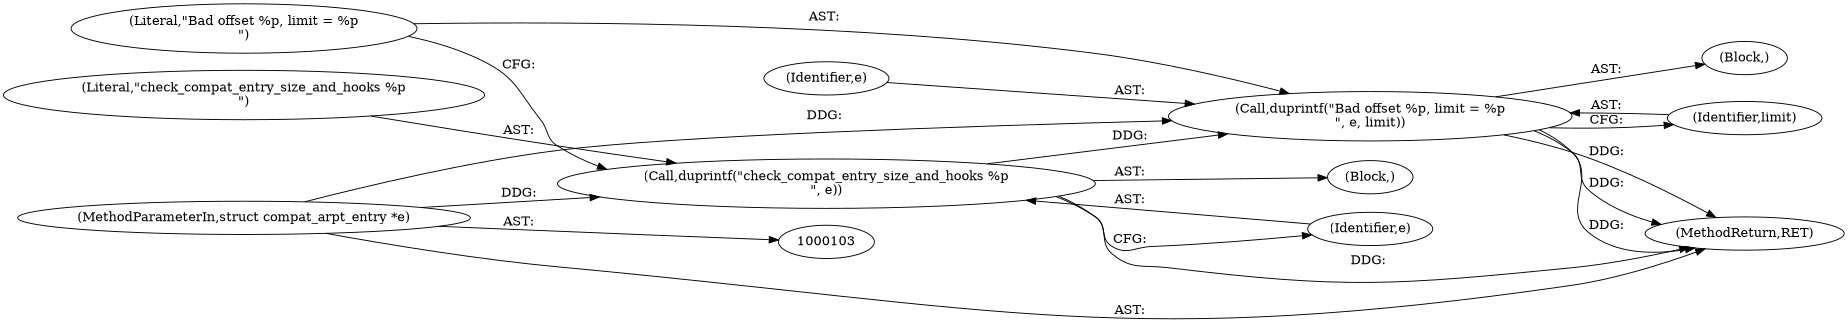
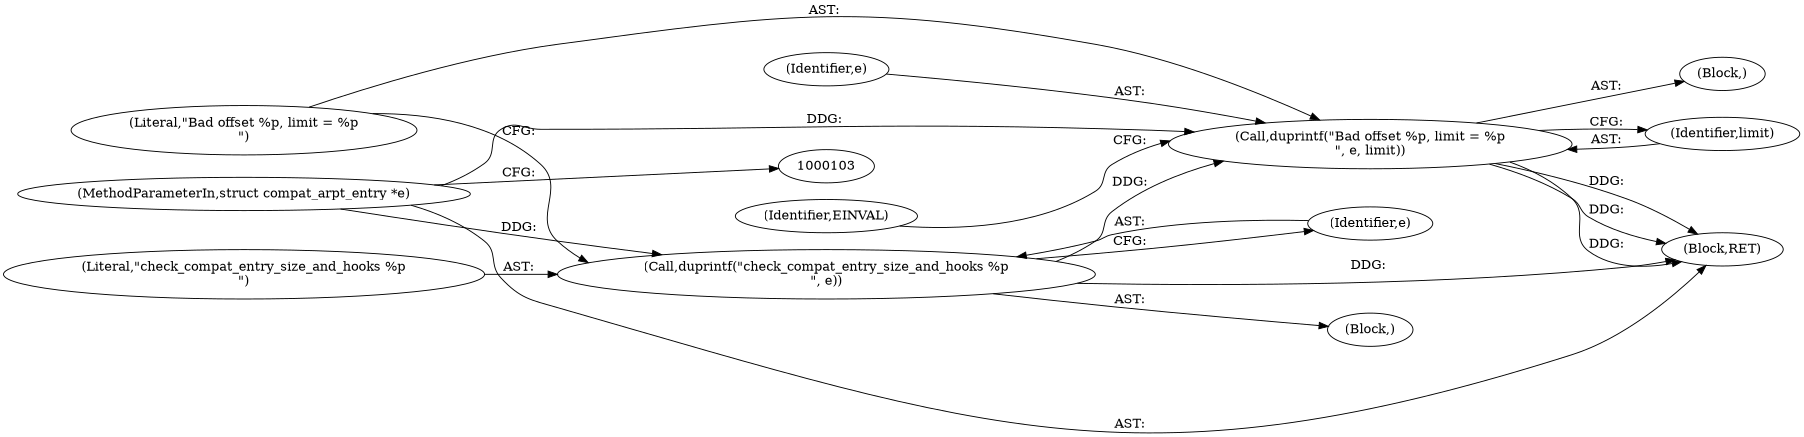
none -> (826, 216)
(521, 222) -> (521, 173)
(1745, 234) -> (1722, 249)
